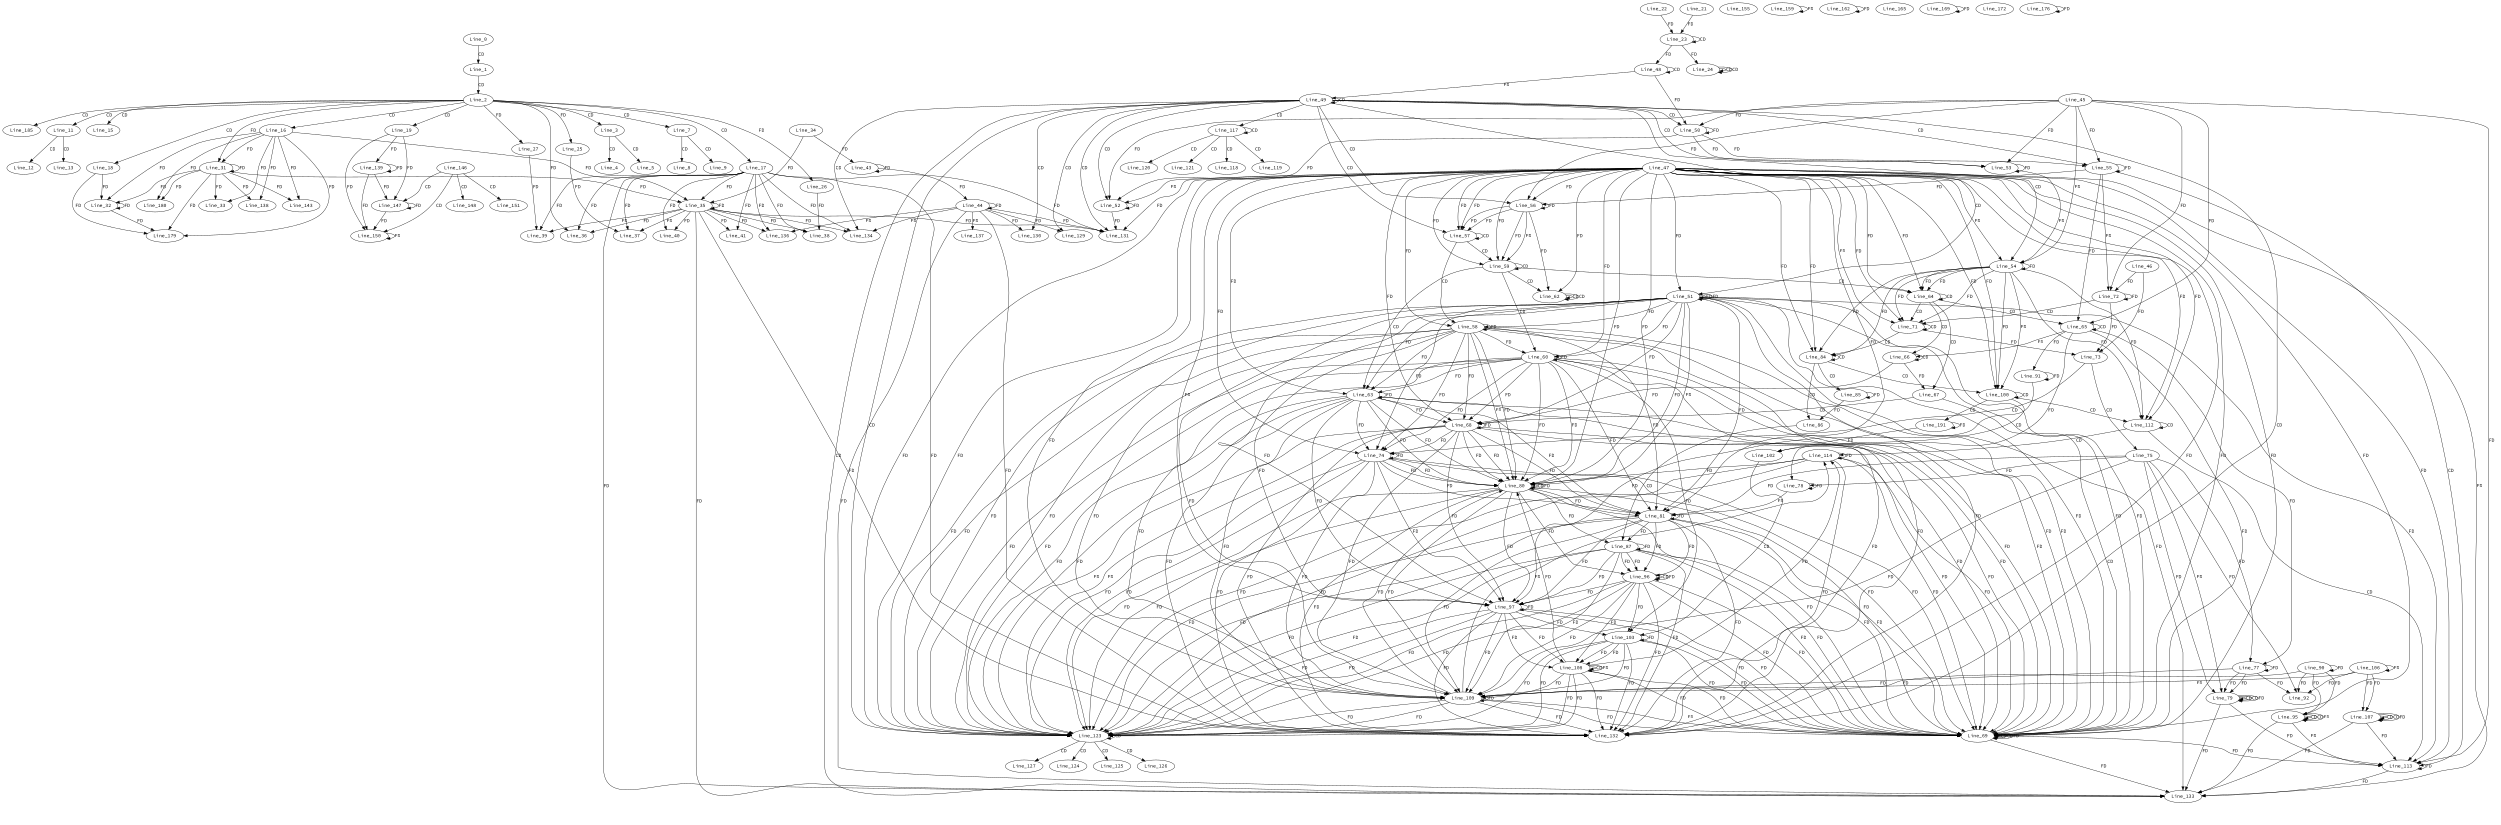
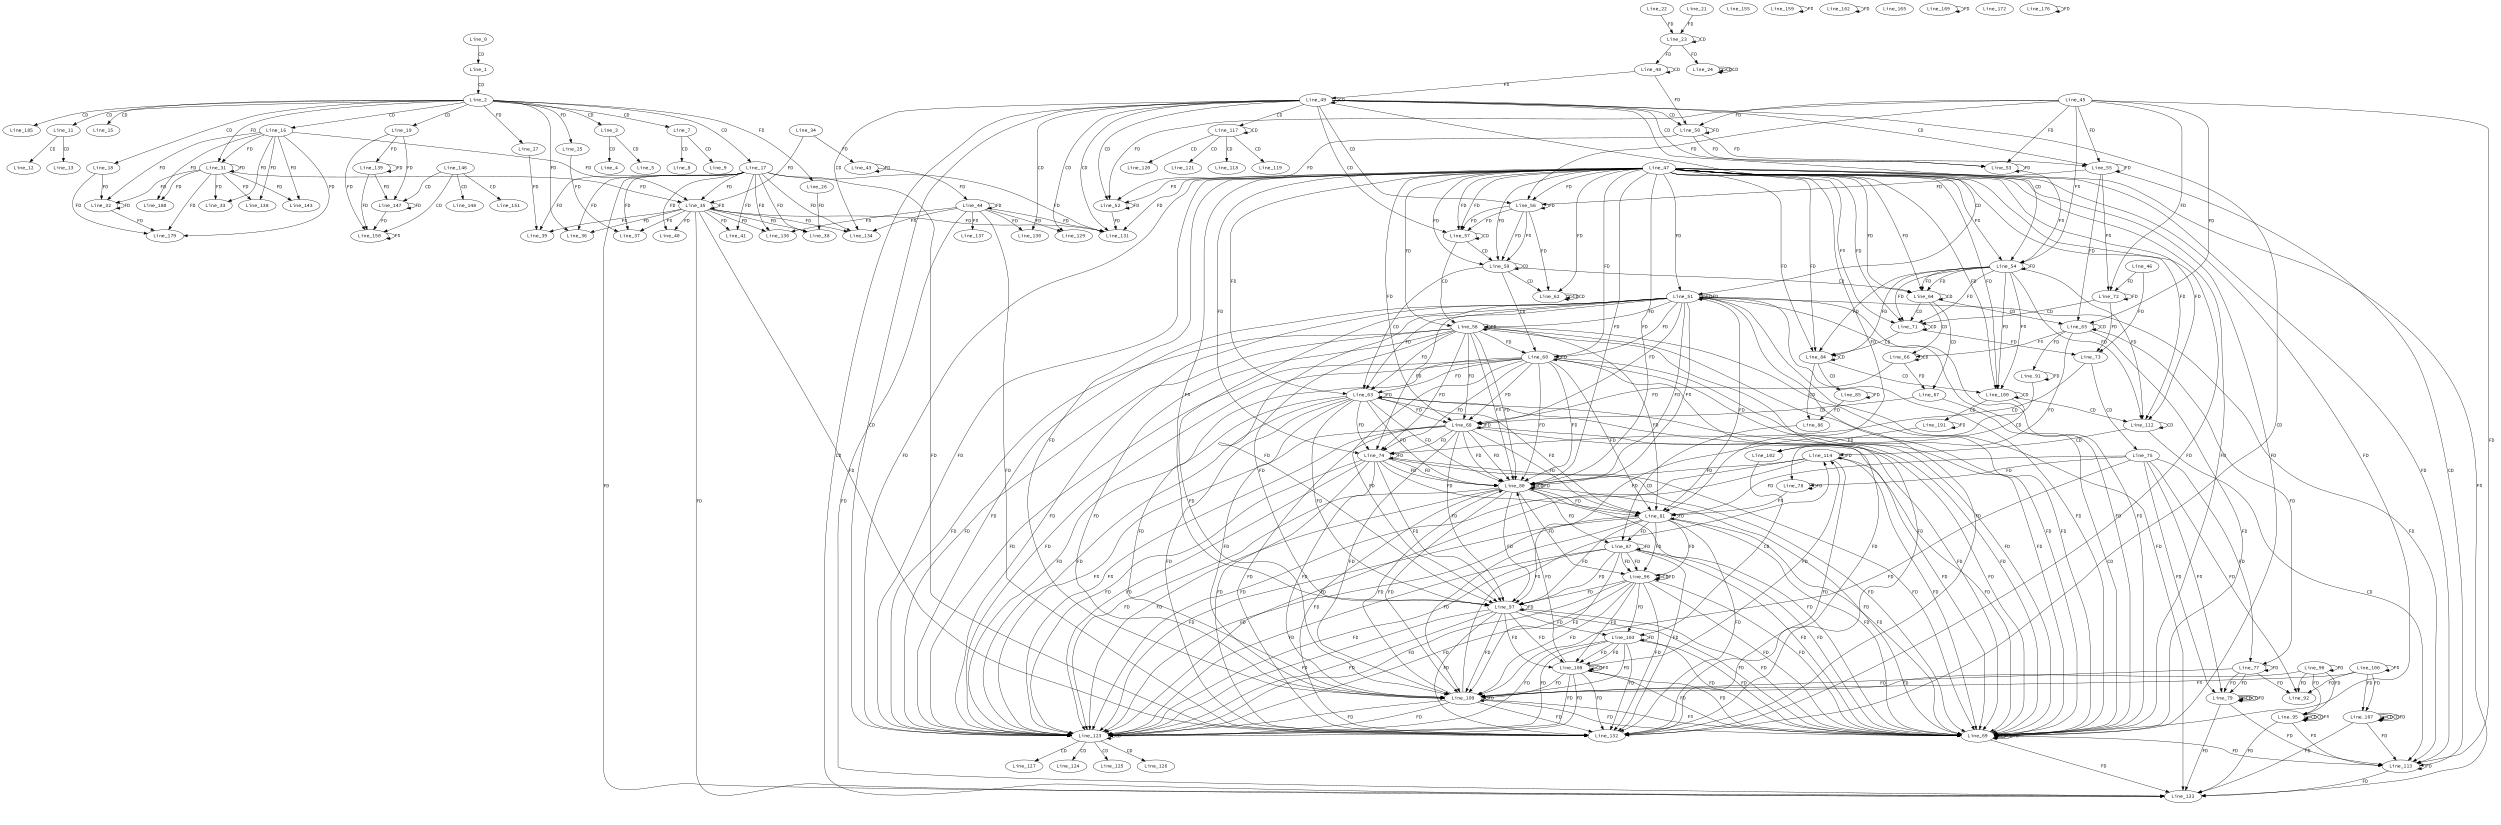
(1680, 474) -> (1353, 458)
